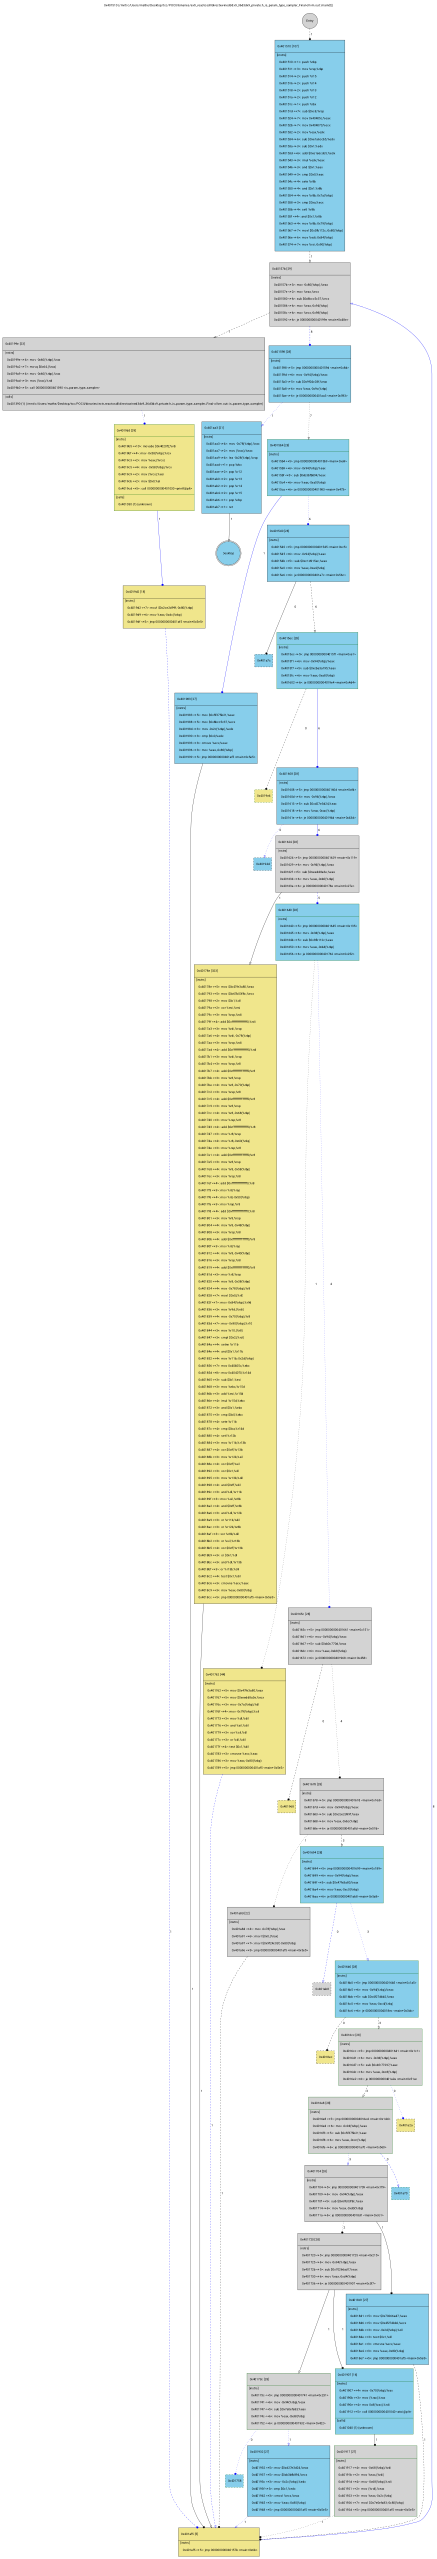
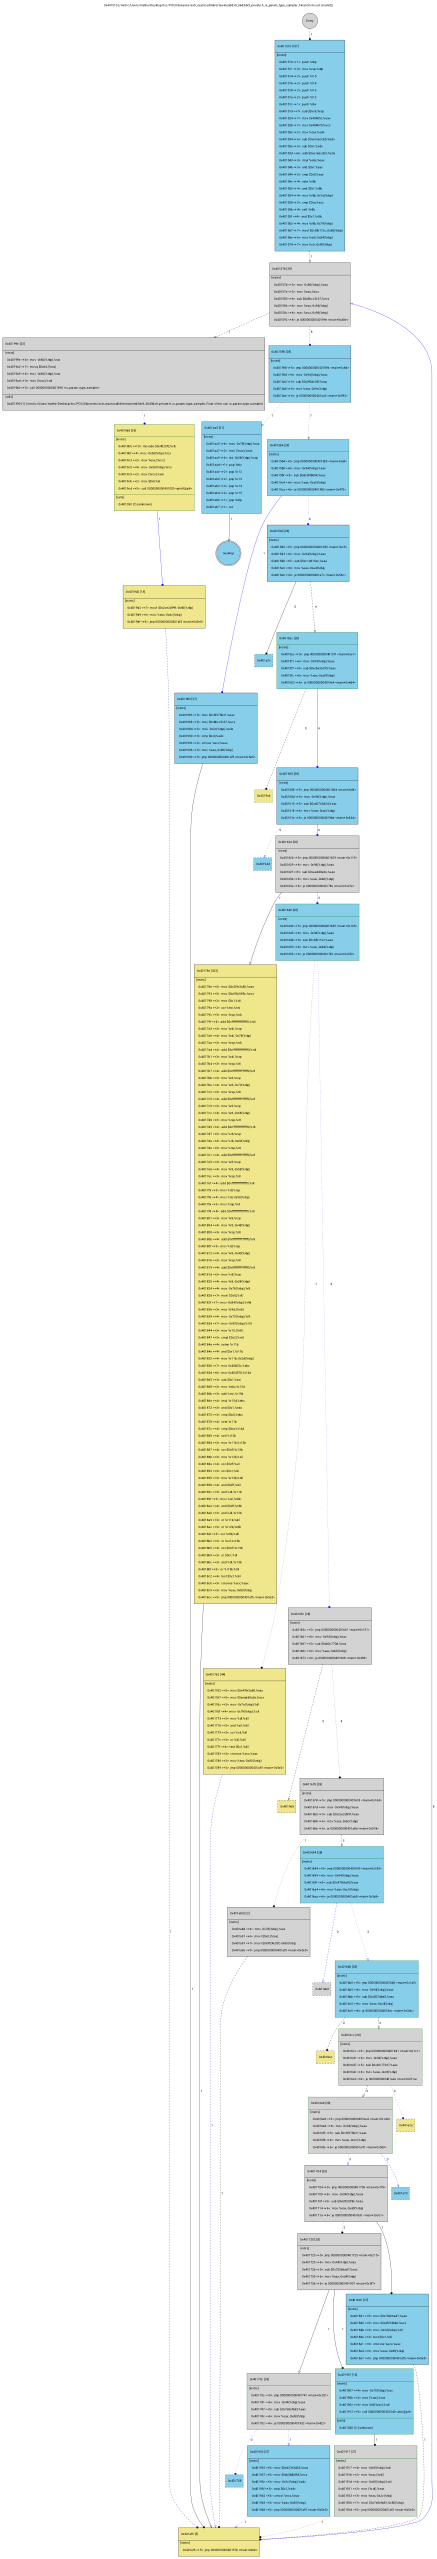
(306, 1731) -> (306, 1731)
